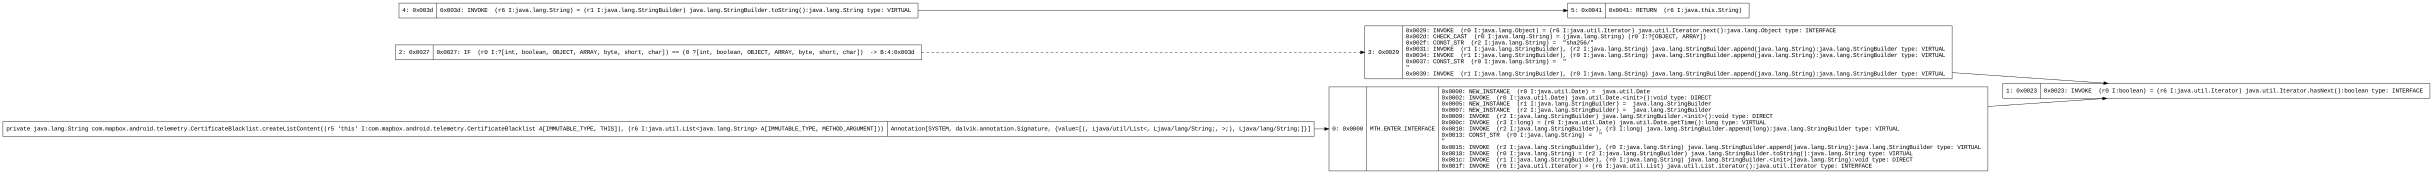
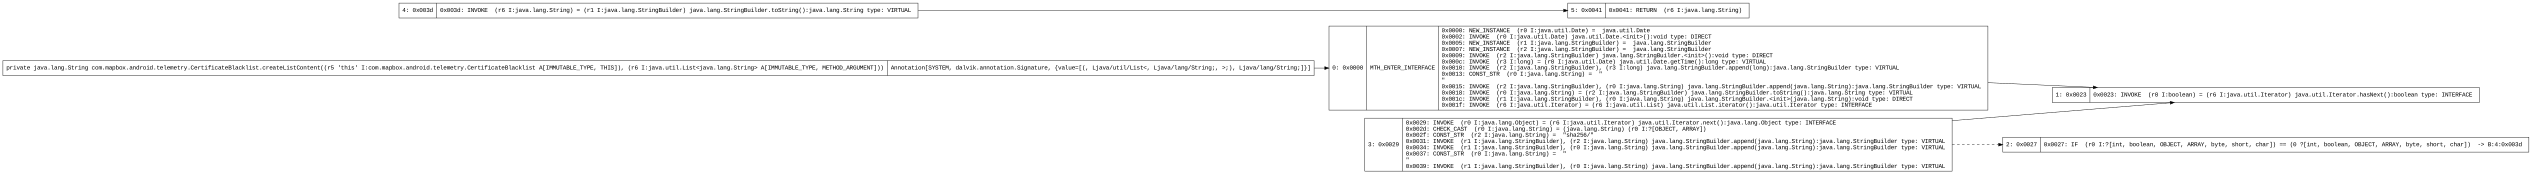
(1677, 10) -> (1677, 10)
(1141, 52) -> (1975, 145)
